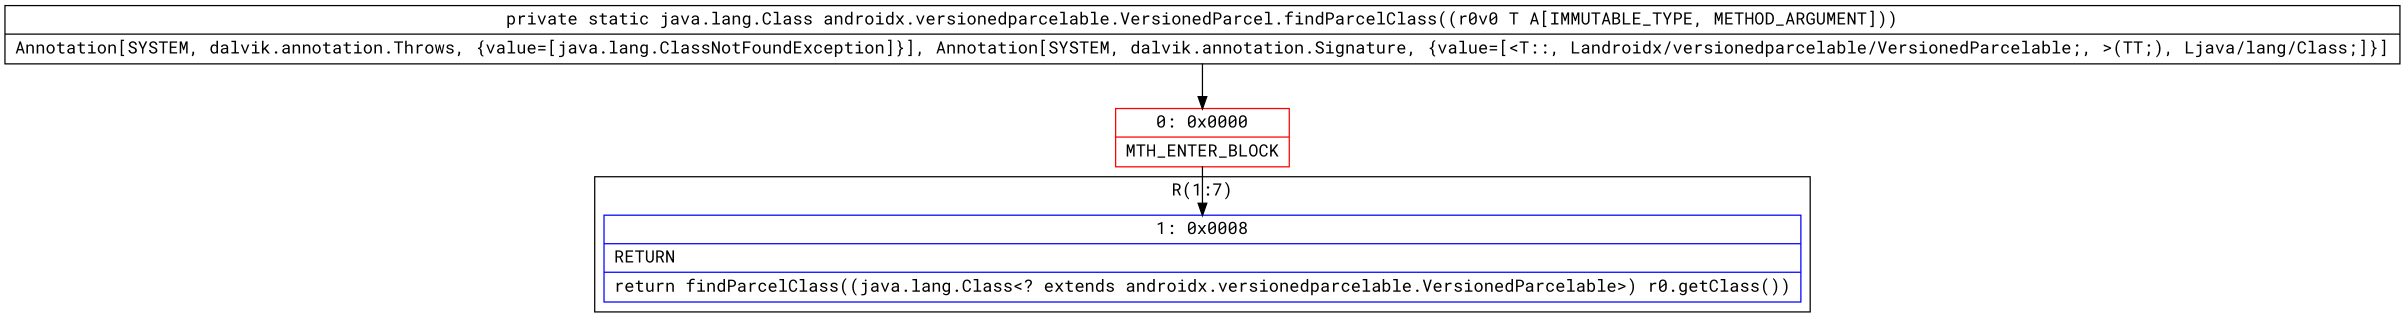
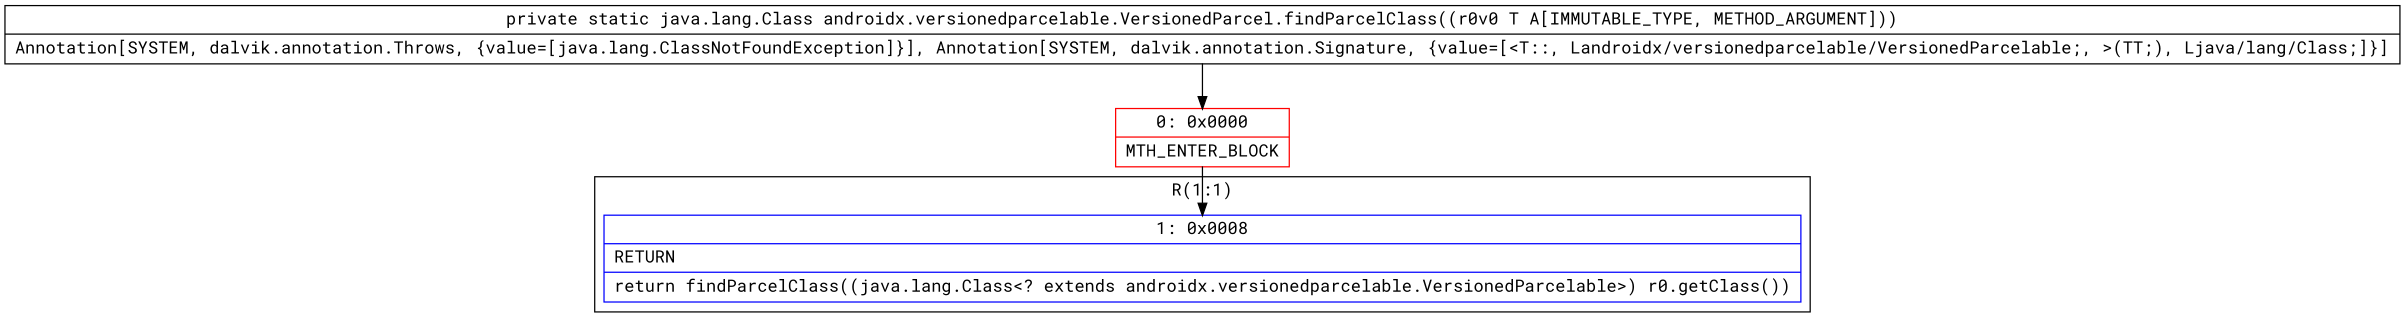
(1202, 191) -> (1202, 191)
